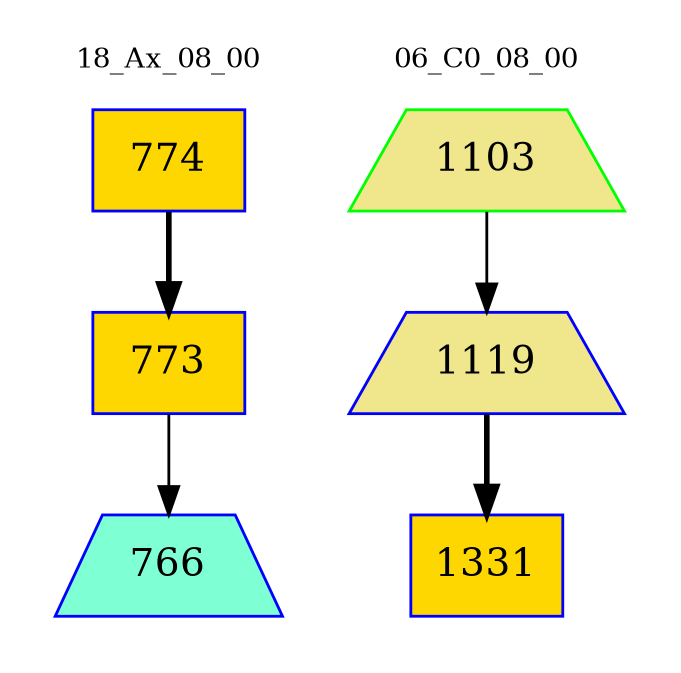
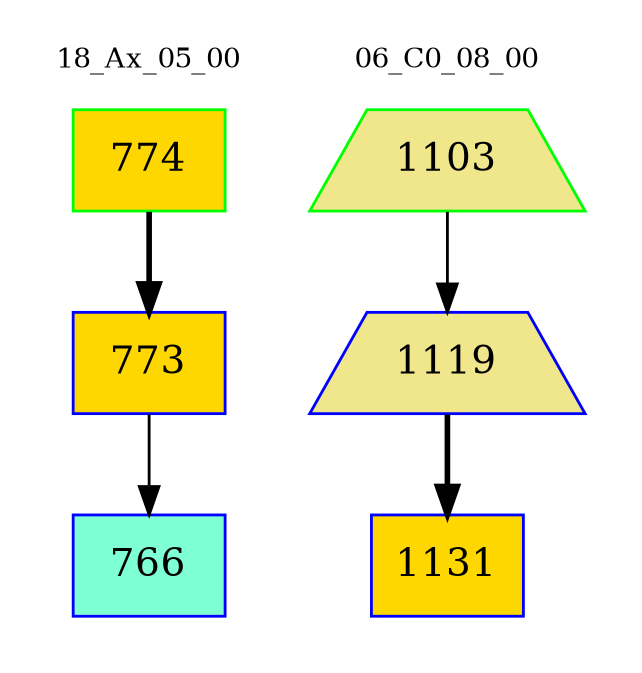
(169, 60) -> (149, 60)
(169, 160) -> (149, 160)
(169, 566) -> (149, 566)
(487, 566) -> (447, 566)
